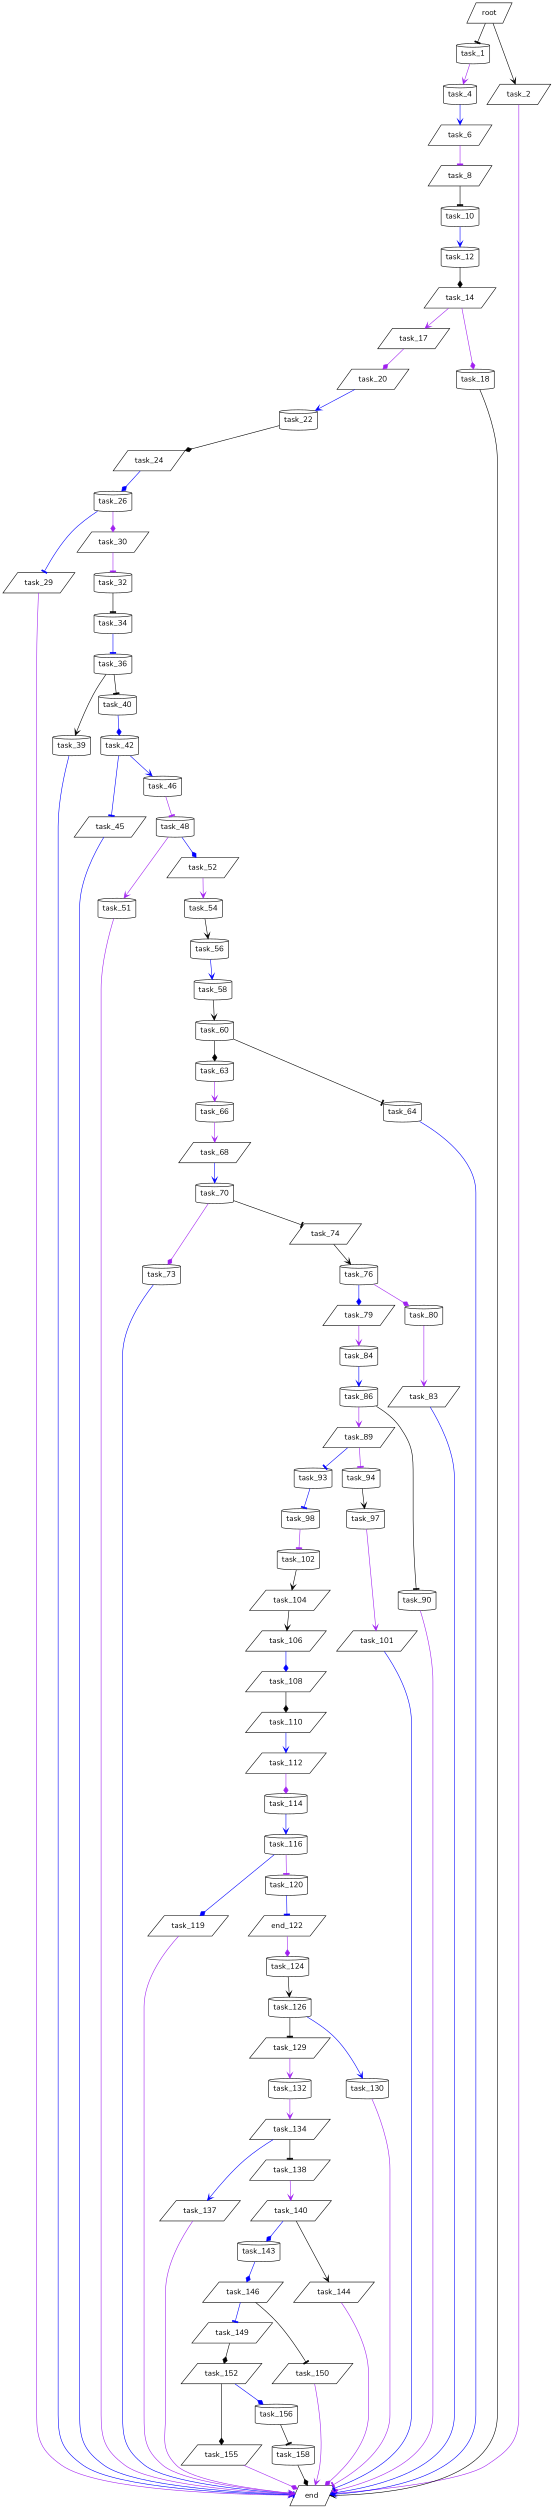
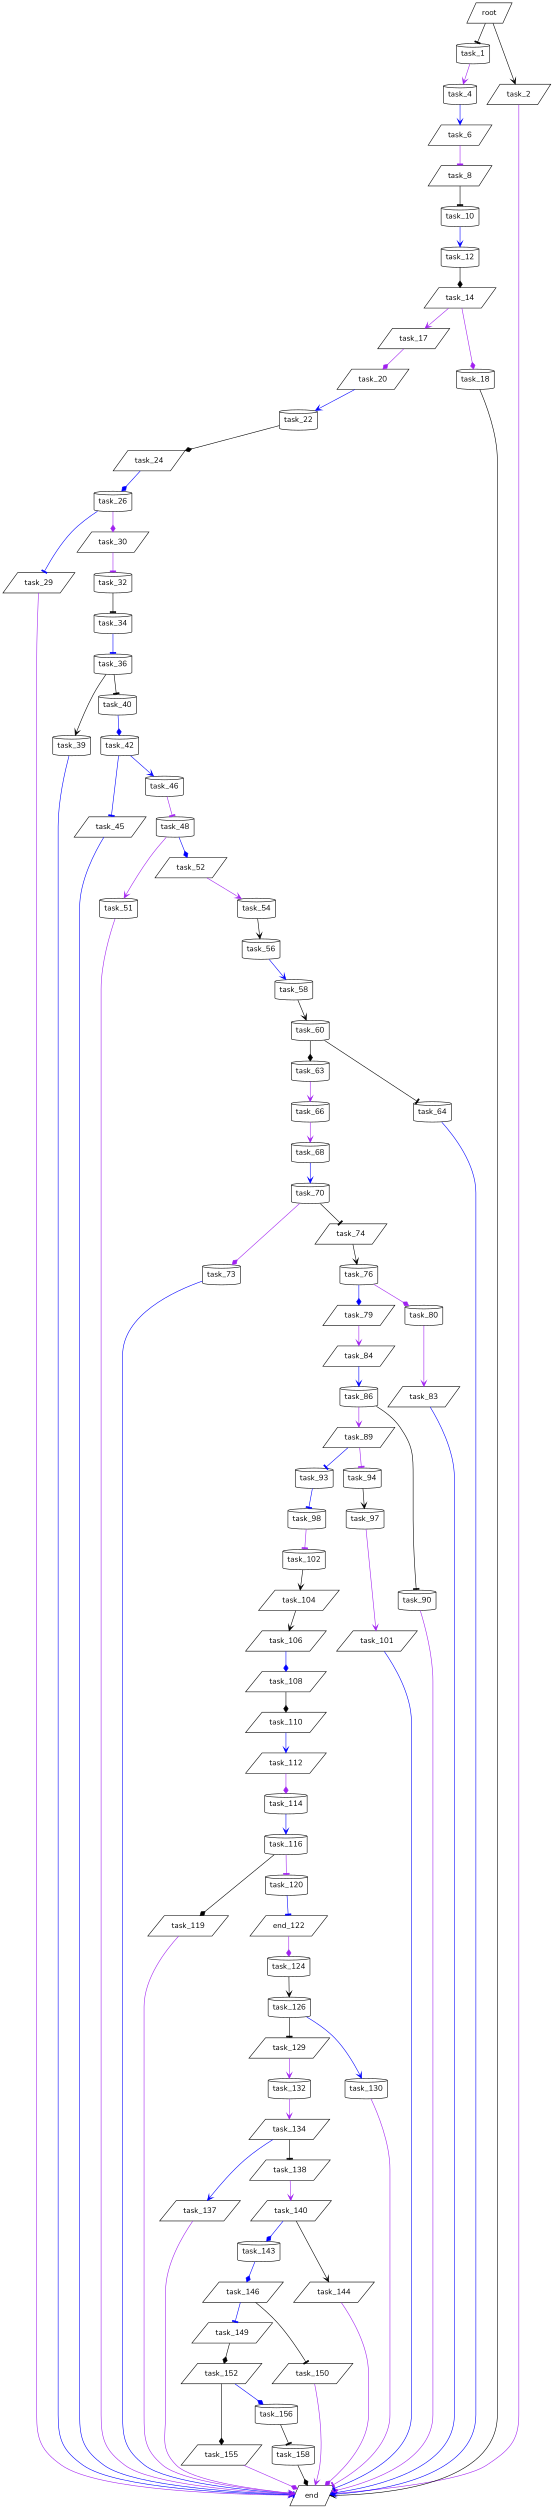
(215, 1153) -> (310, 1153)
(359, 1356) -> (359, 1356)
(240, 1883) -> (240, 1883)
